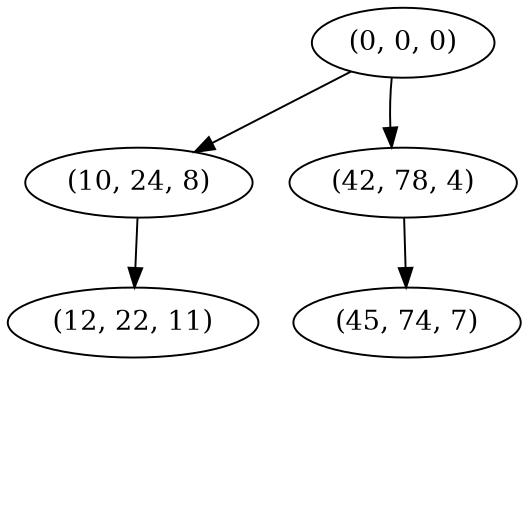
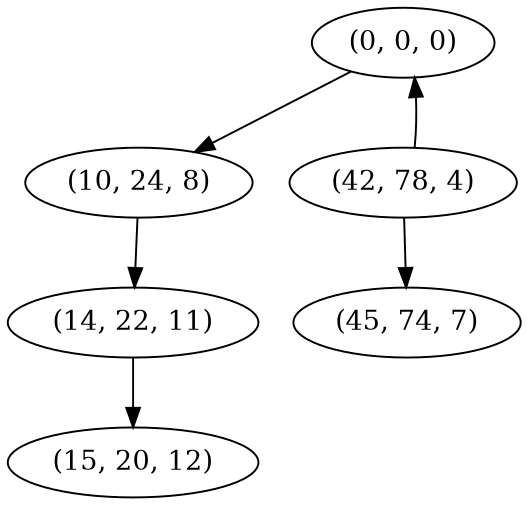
(390, 103) -> (416, 122)
(133, 323) -> (133, 323)
none -> (133, 462)
